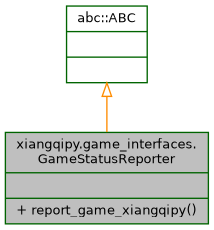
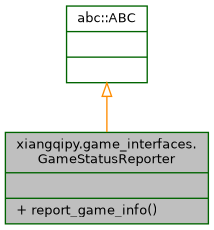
(107, 210) -> (87, 210)
